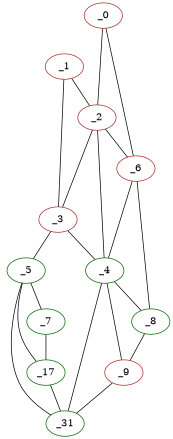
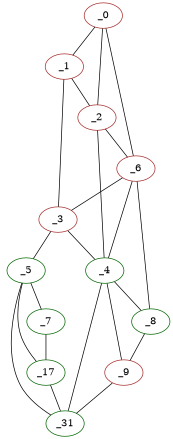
none -> (84, 41)
(78, 168) -> (96, 195)
